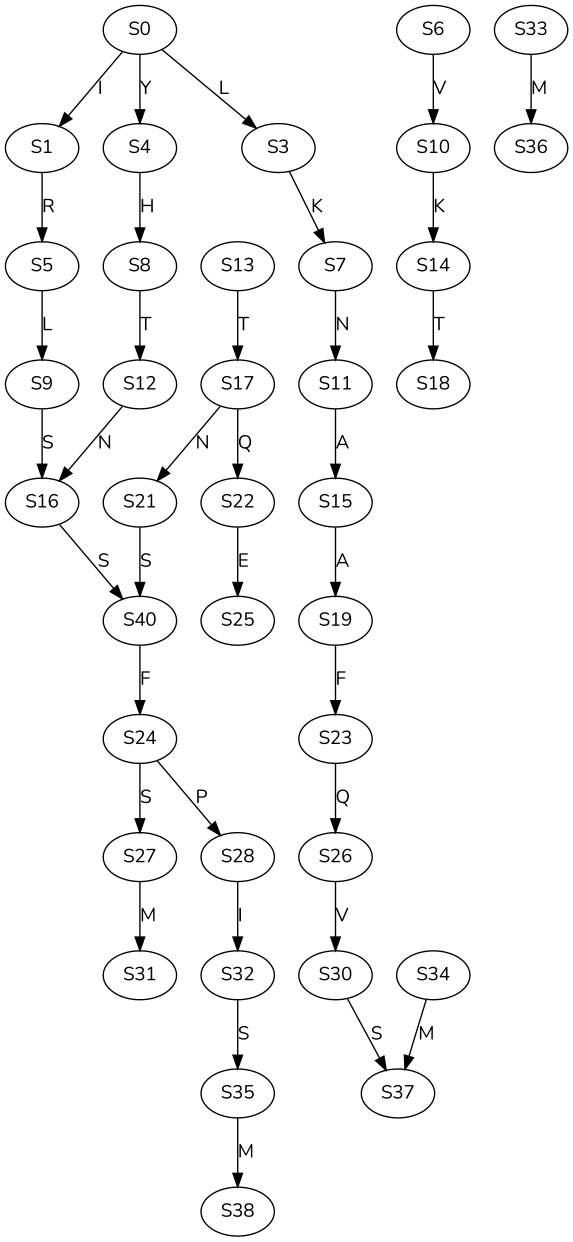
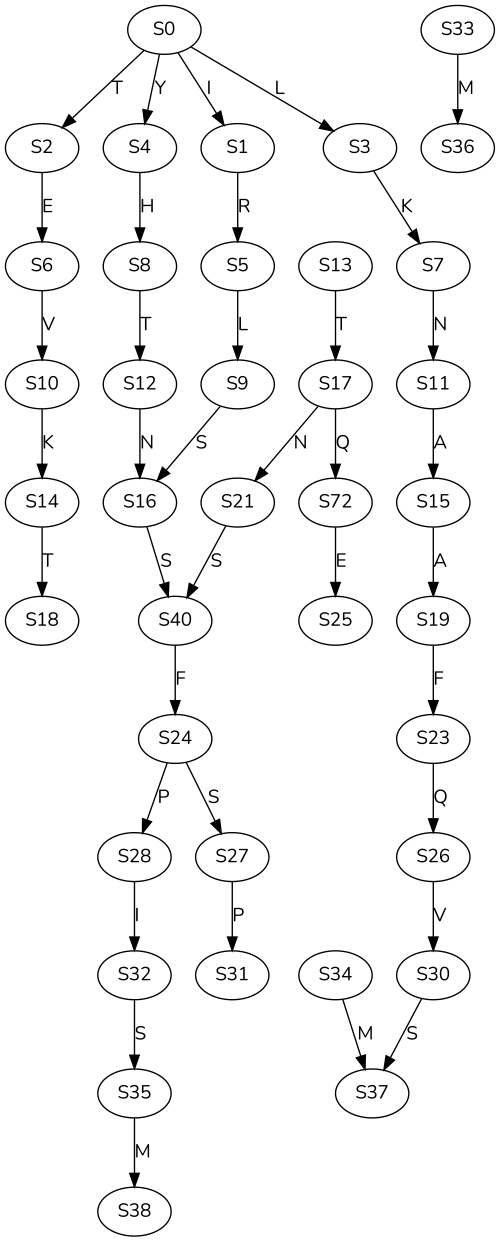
none -> (42, 148)
(238, 503) -> (336, 503)
(149, 916) -> (239, 916)
